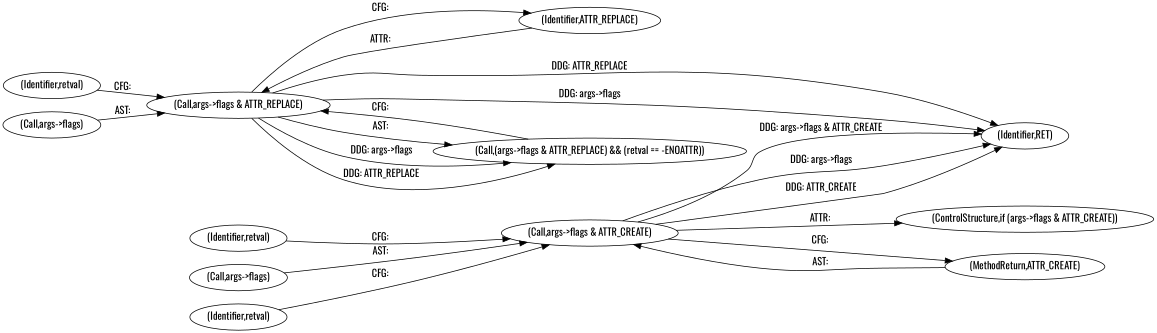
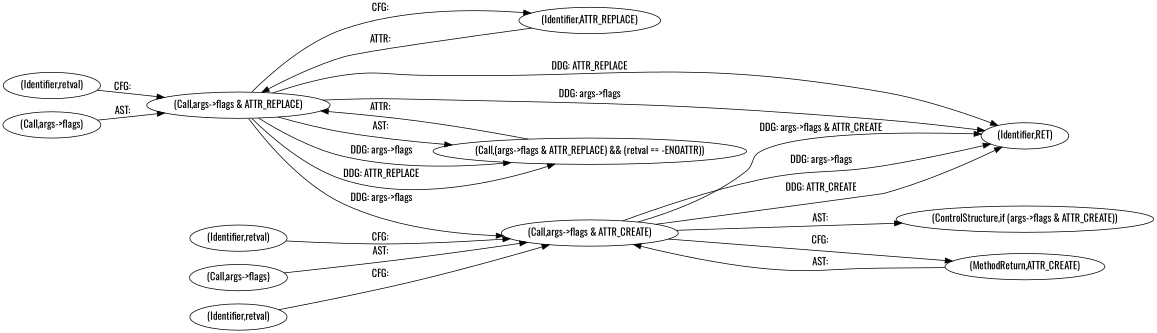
(382, 108) -> (382, 108)
none -> (356, 209)
(821, 219) -> (821, 219)
